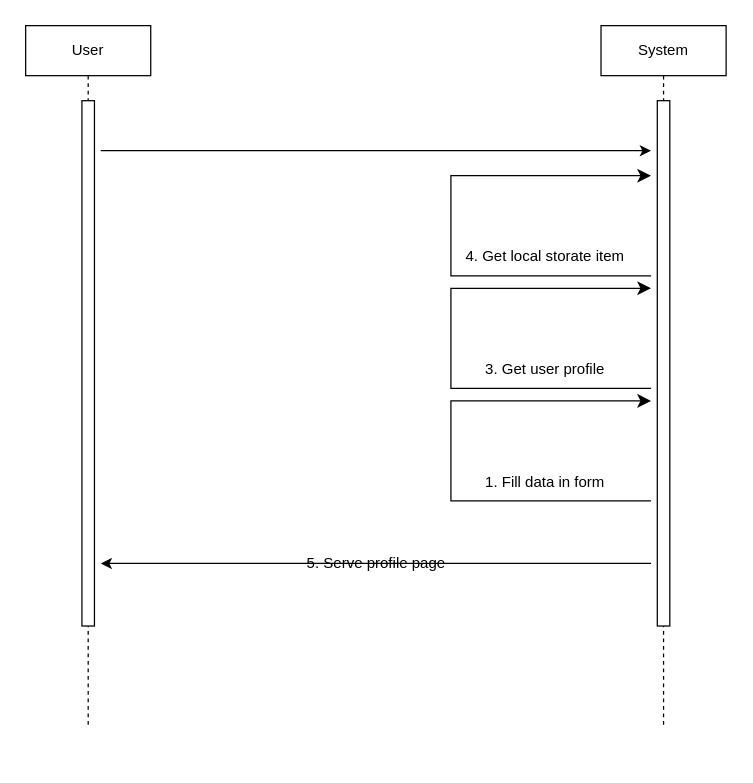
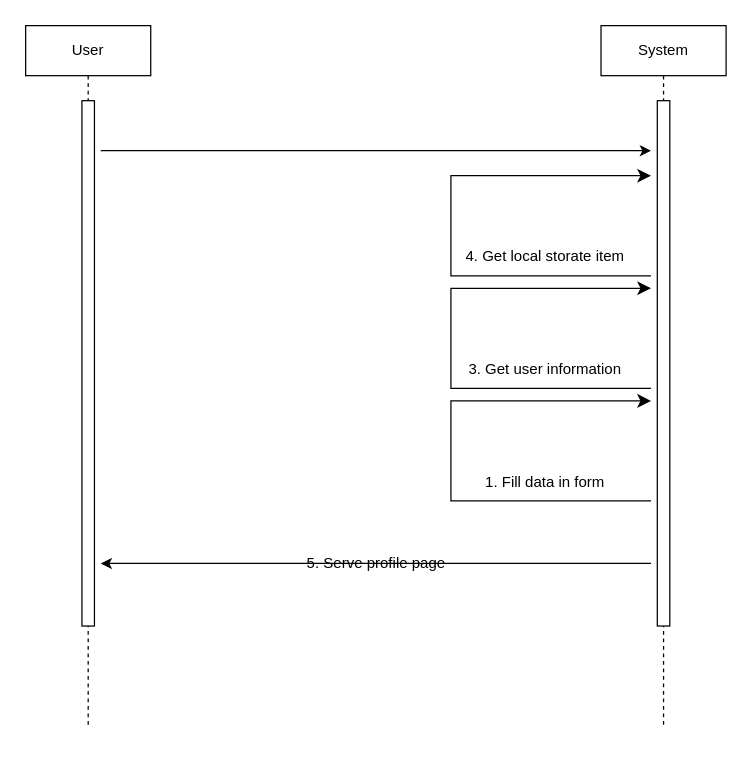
(545, 369) -> (545, 369)
